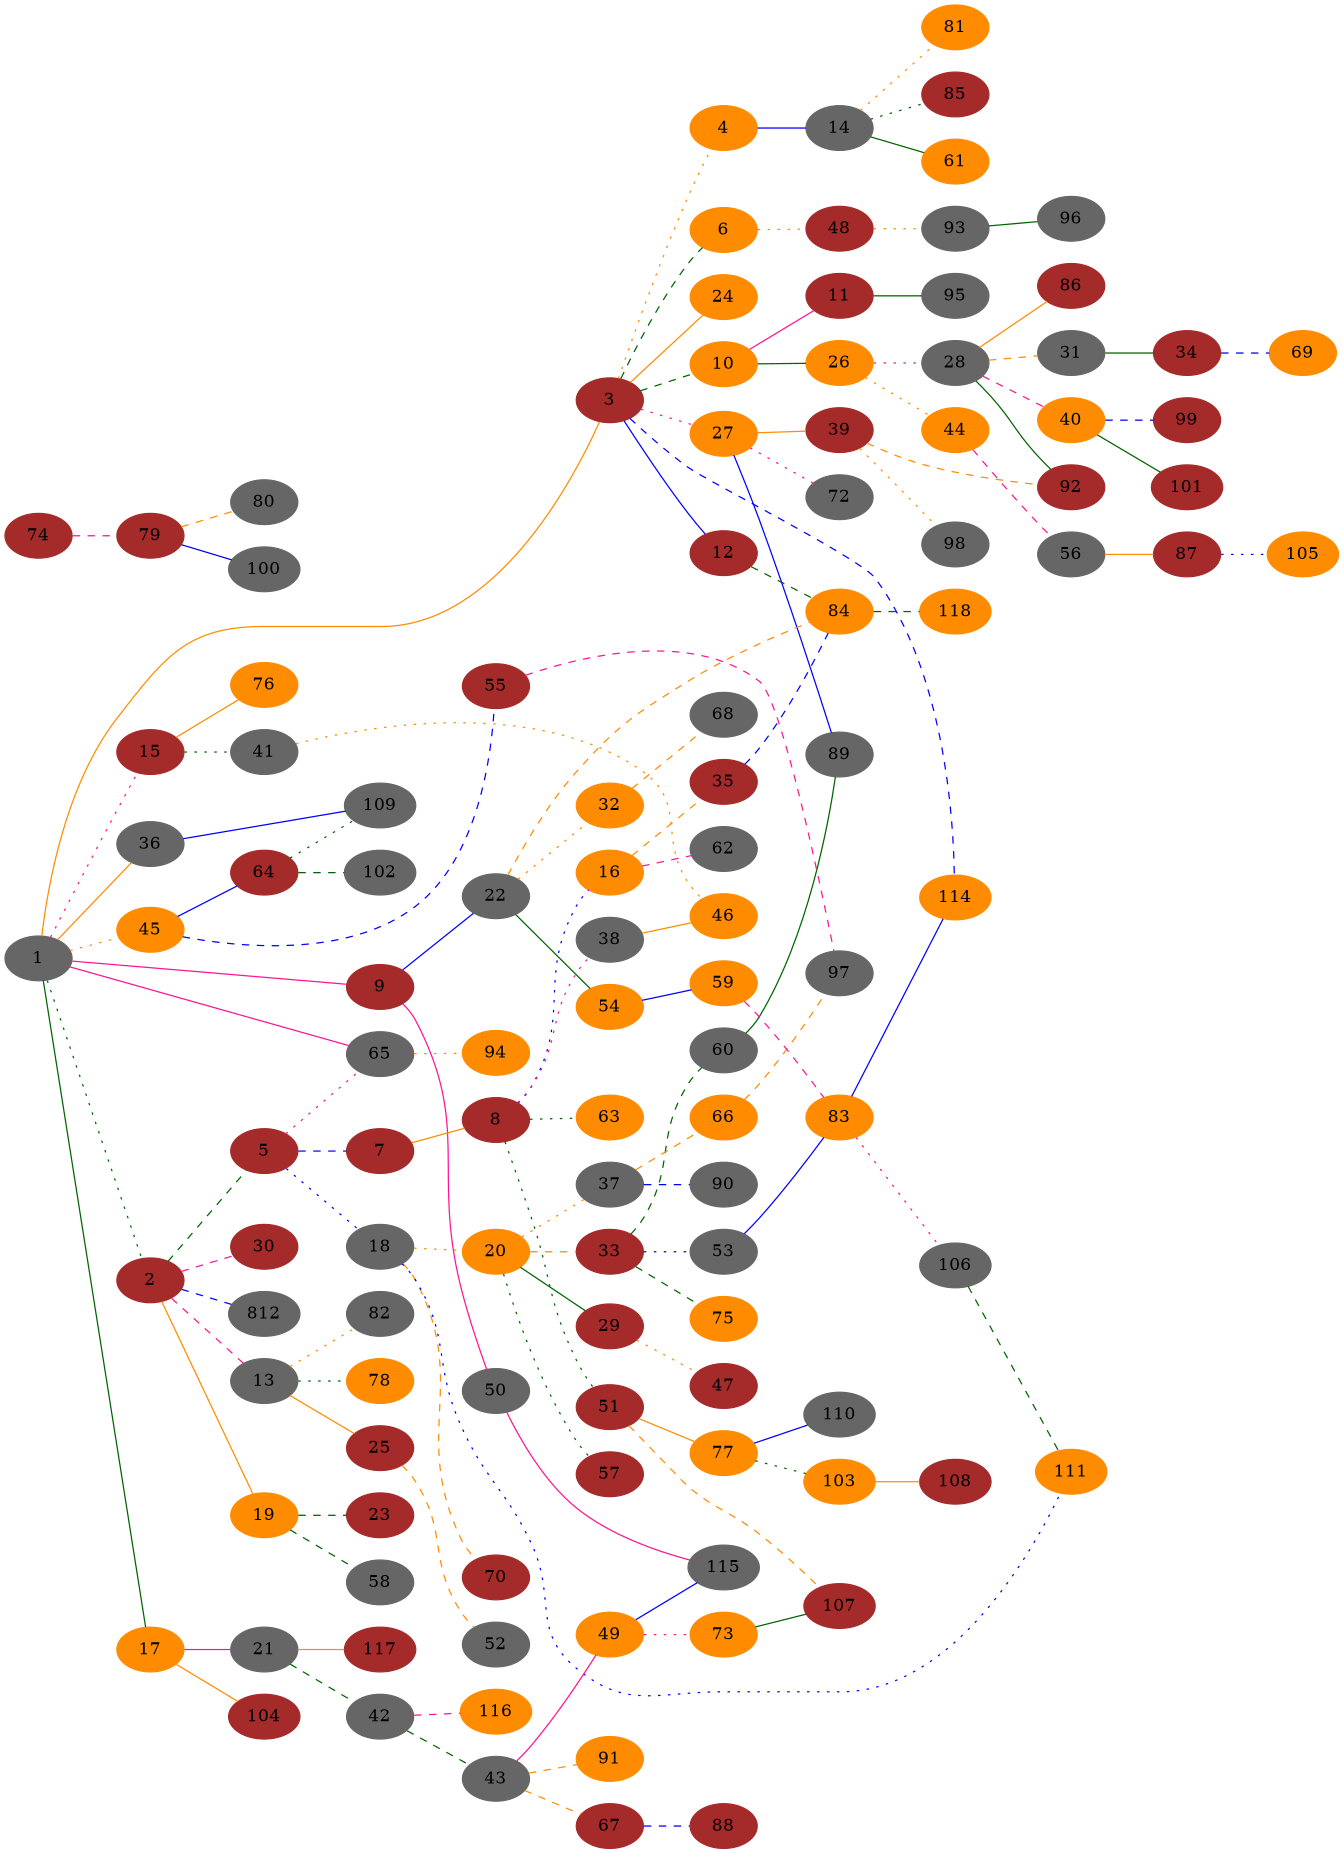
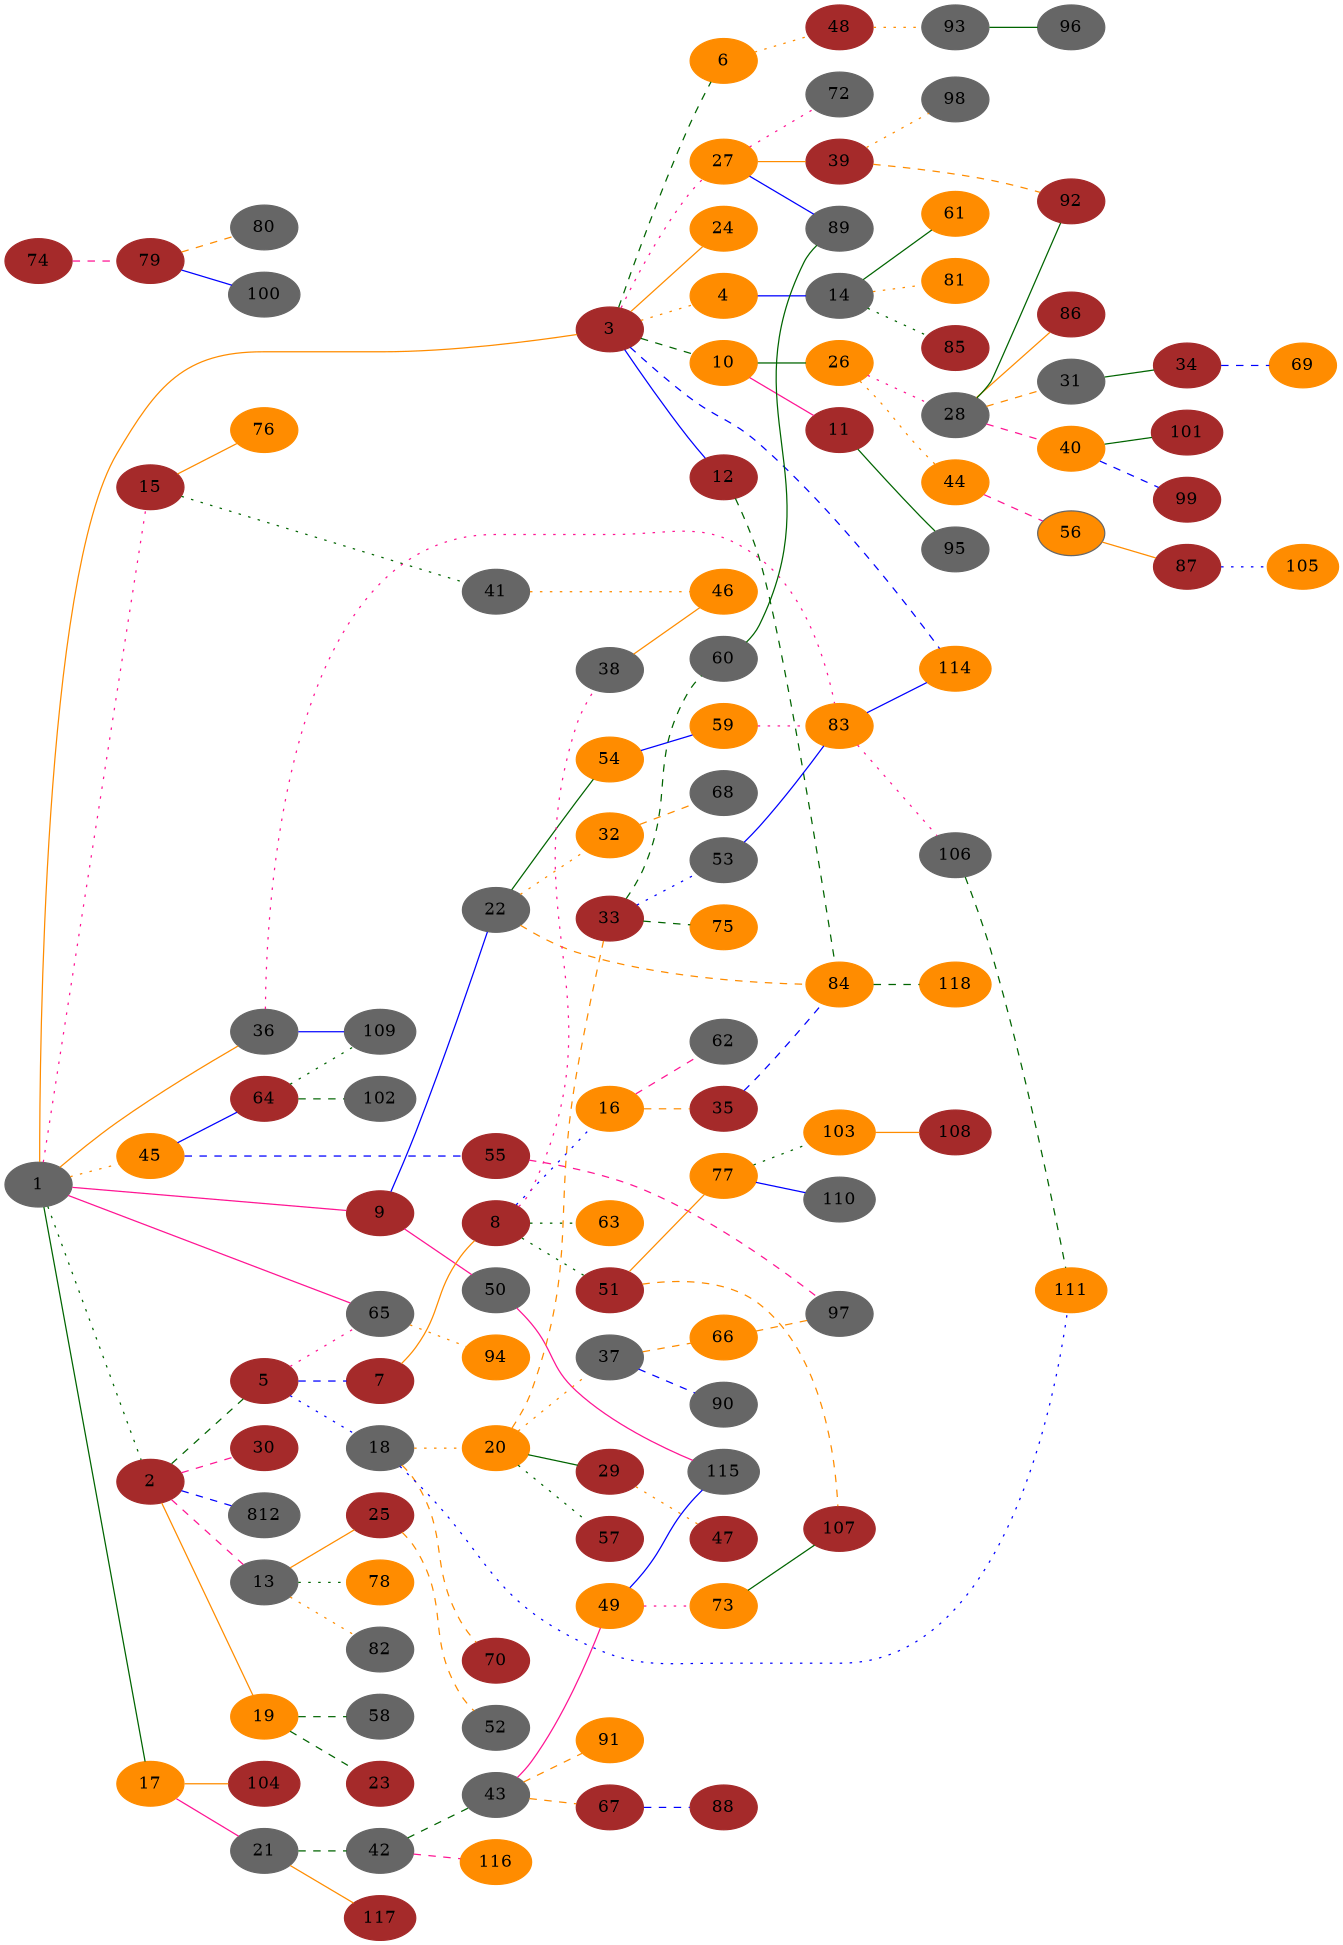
none -> (427, 550)
(1071, 554) -> (1071, 533)
(782, 1043) -> (782, 726)
